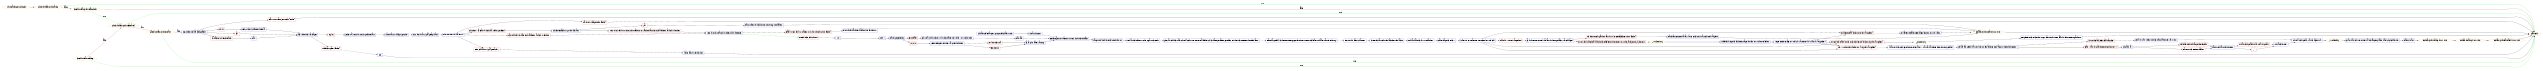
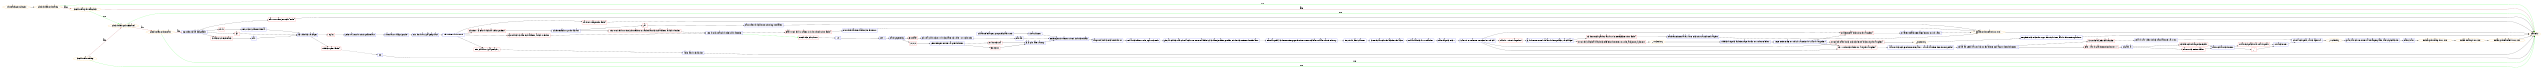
(453, 35) -> (453, 35)
